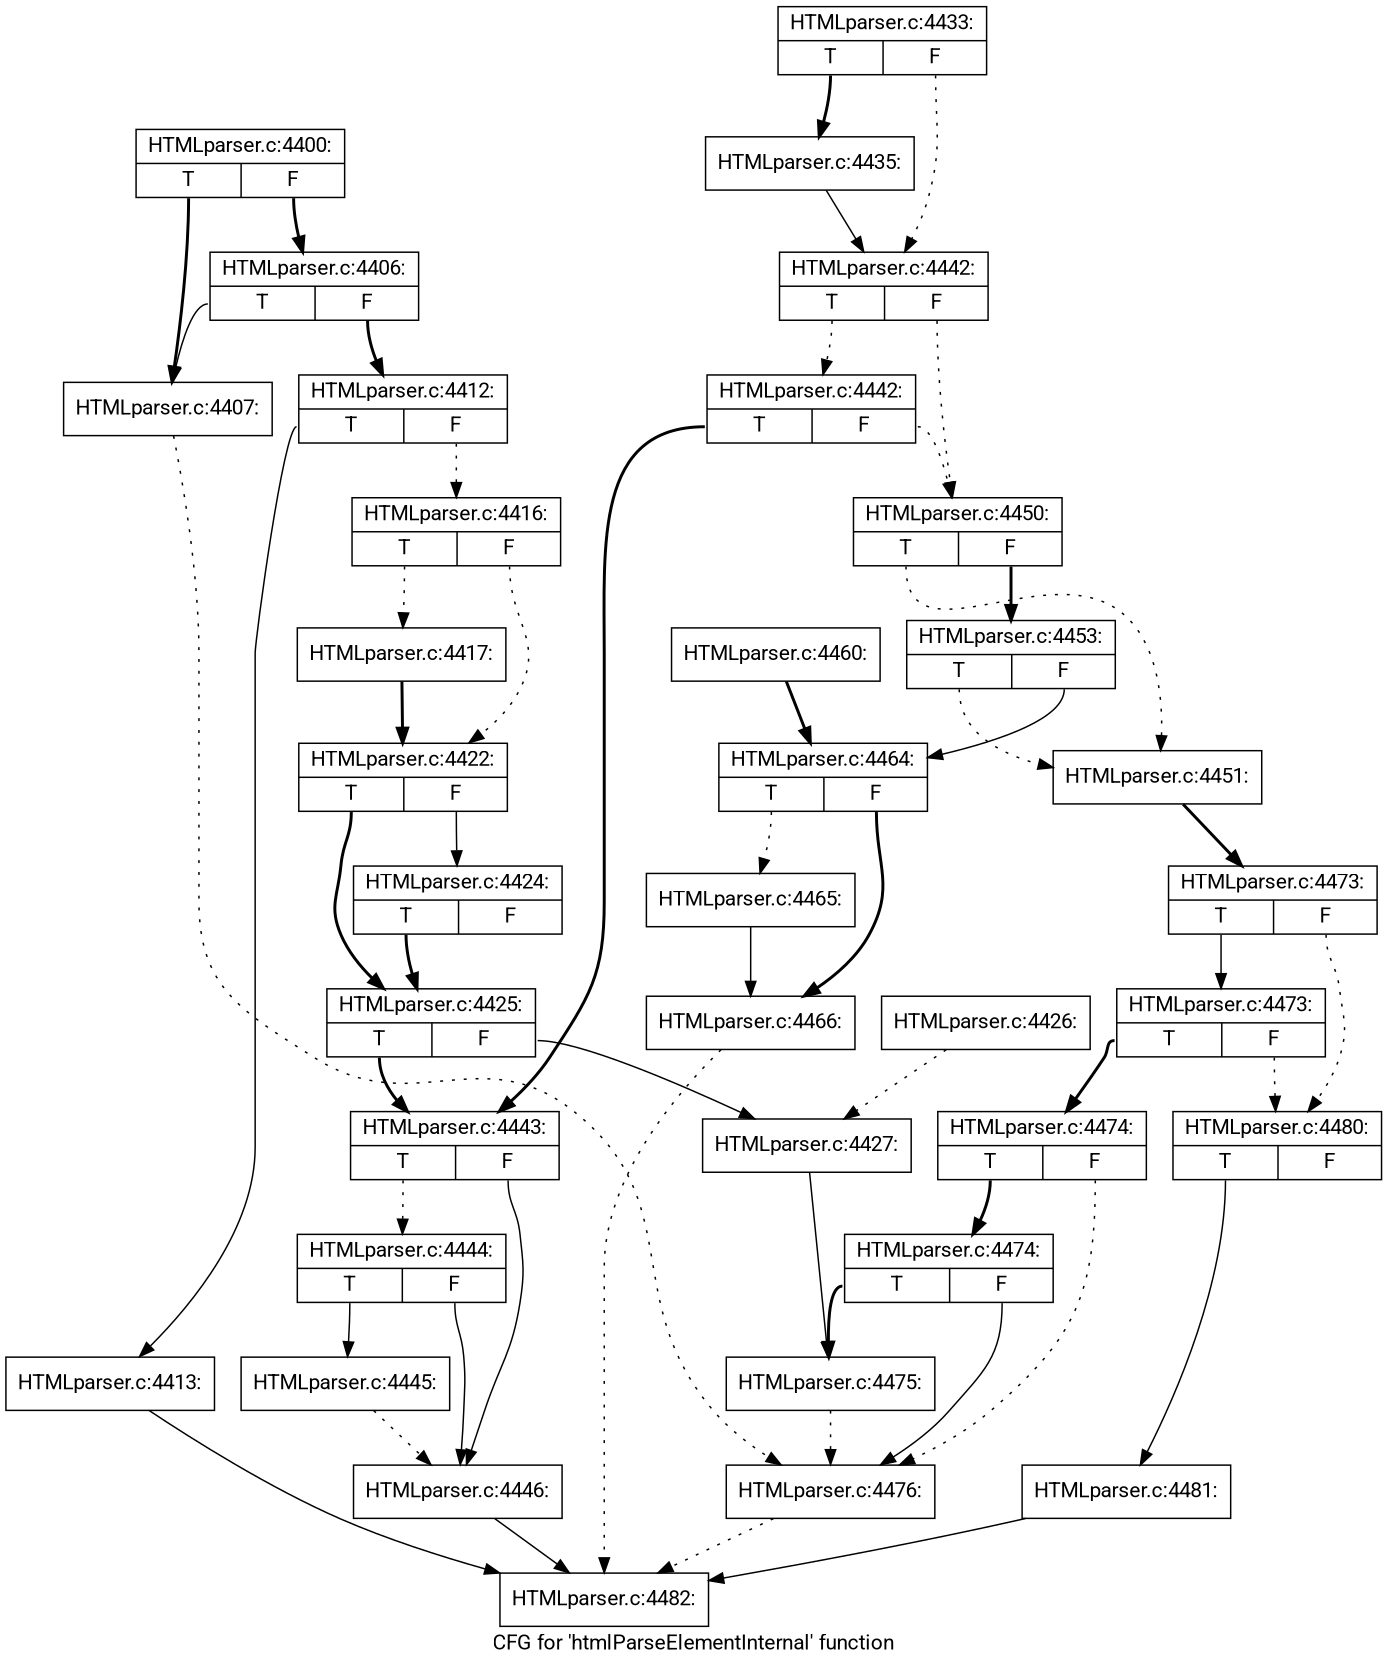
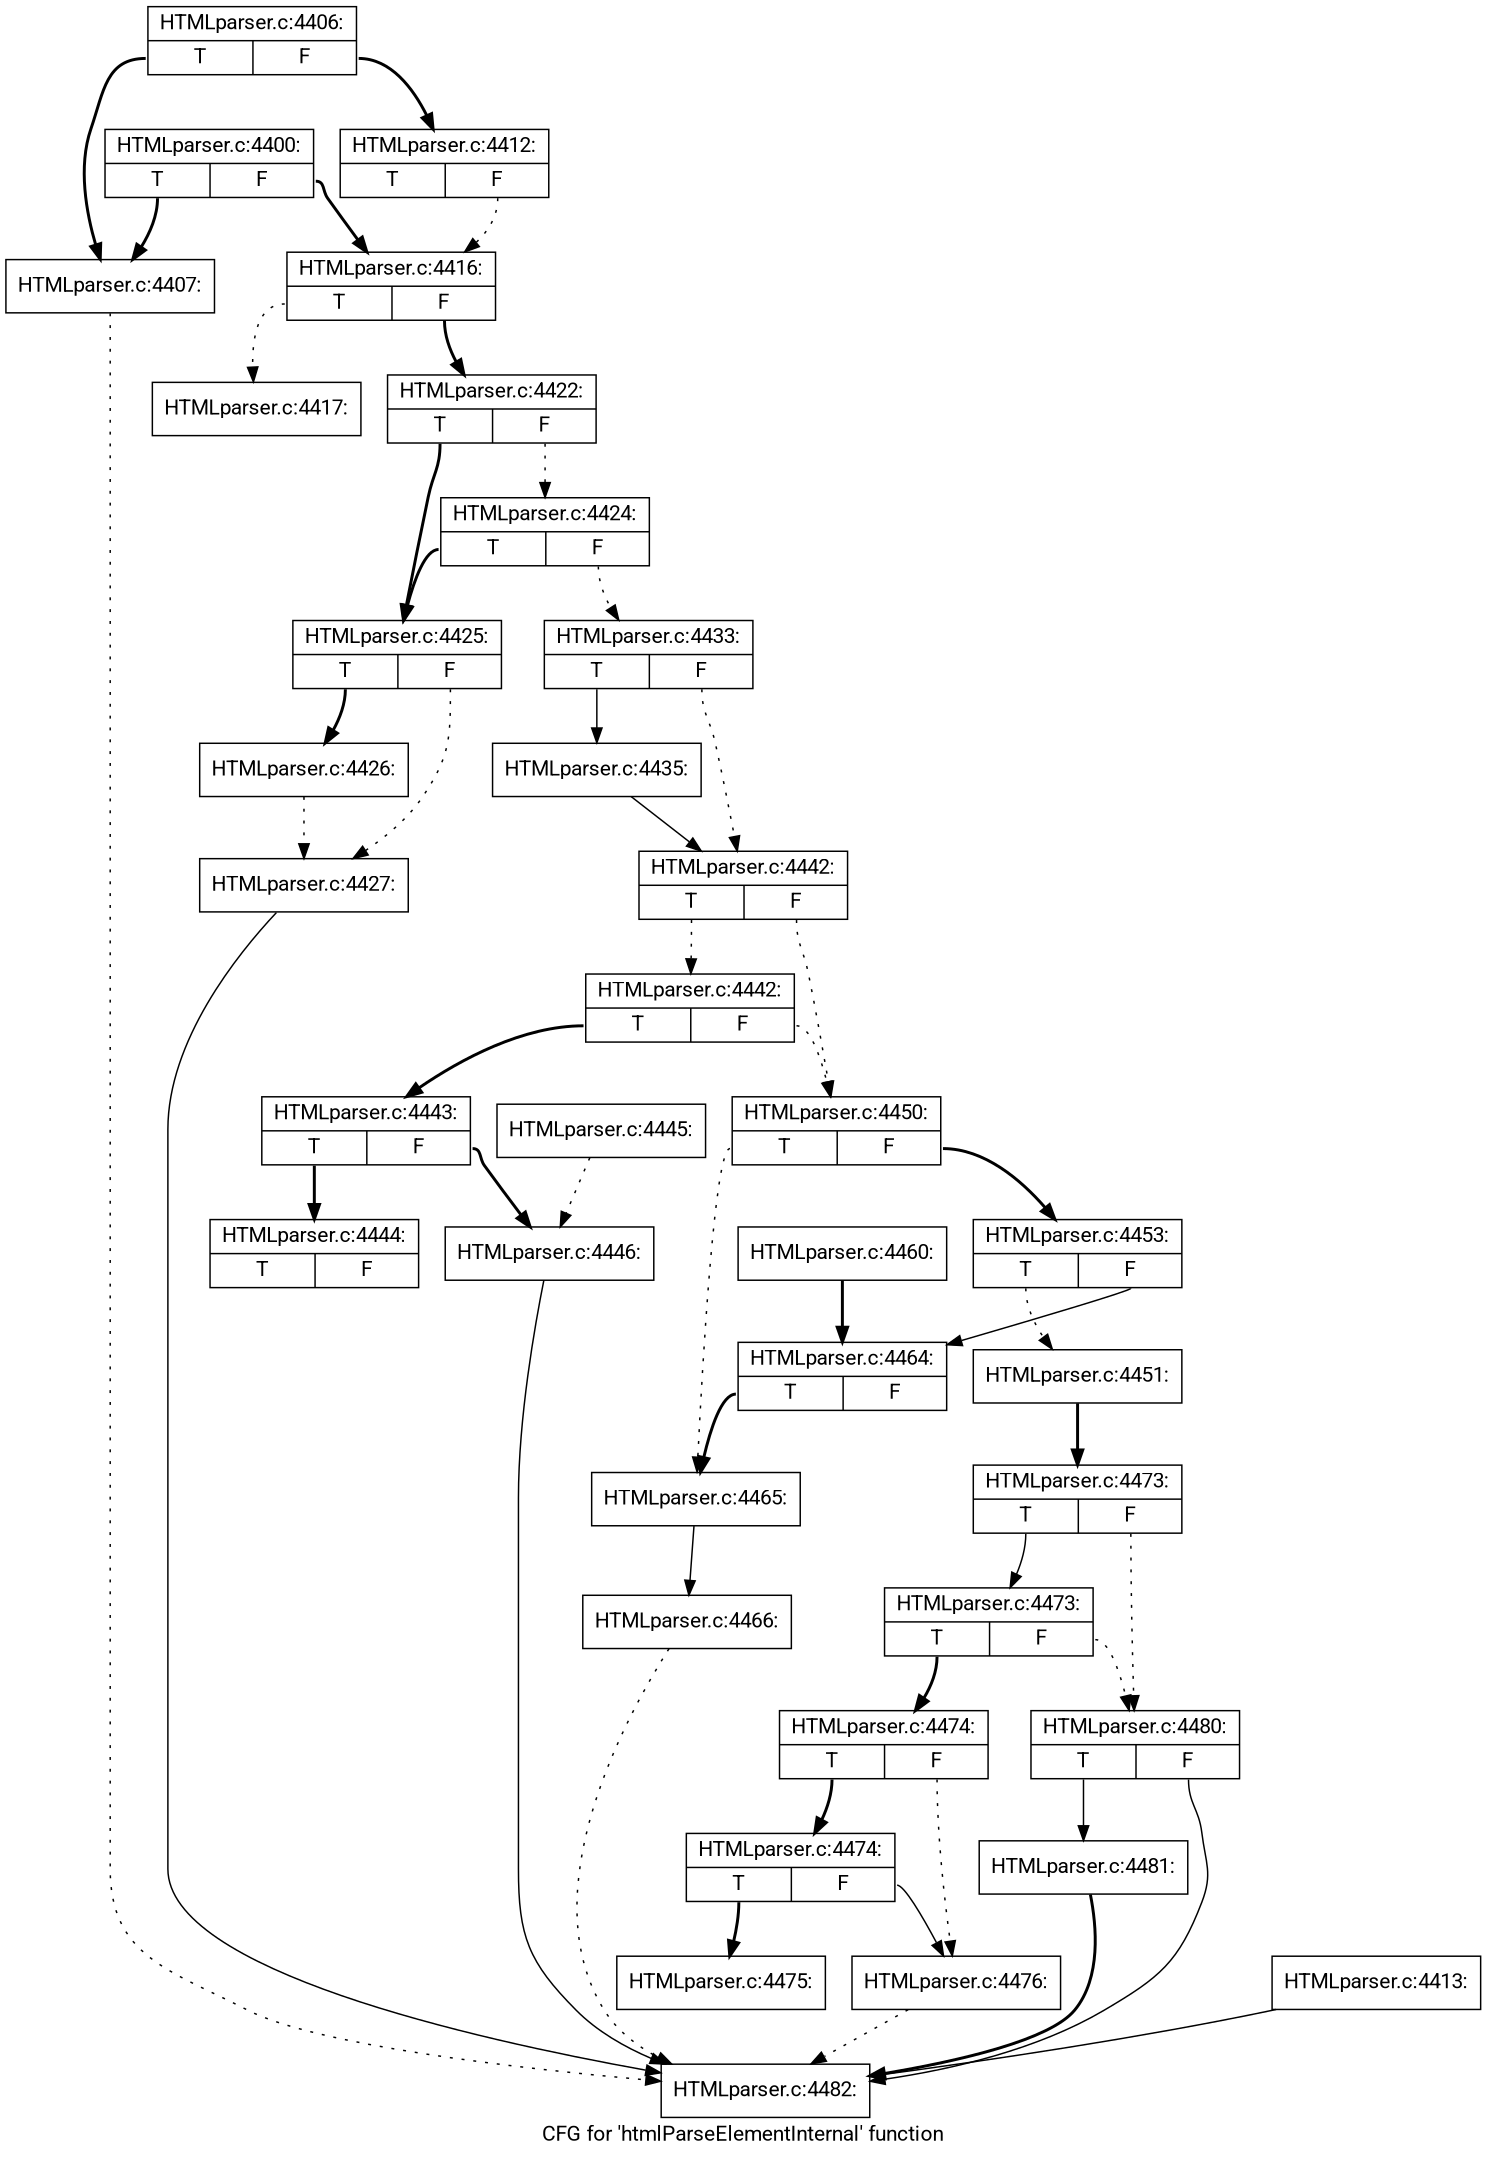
(828, 99) -> (597, 709)
(295, 218) -> (336, 210)
(189, 325) -> (88, 139)
none -> (602, 588)
(1069, 595) -> (707, 1301)
(529, 657) -> (448, 342)
(402, 705) -> none
(456, 831) -> (545, 463)
(769, 836) -> (714, 1422)
(255, 900) -> none
(879, 912) -> none
(318, 1059) -> (110, 1400)
(642, 1070) -> (432, 782)
(381, 1072) -> (342, 711)
(403, 1200) -> (314, 1185)
(818, 1257) -> (168, 1644)
(517, 1318) -> (496, 1181)
(349, 1322) -> none
(465, 1376) -> none
(831, 1430) -> none
(875, 1550) -> (1062, 2021)
none -> (1123, 1999)
